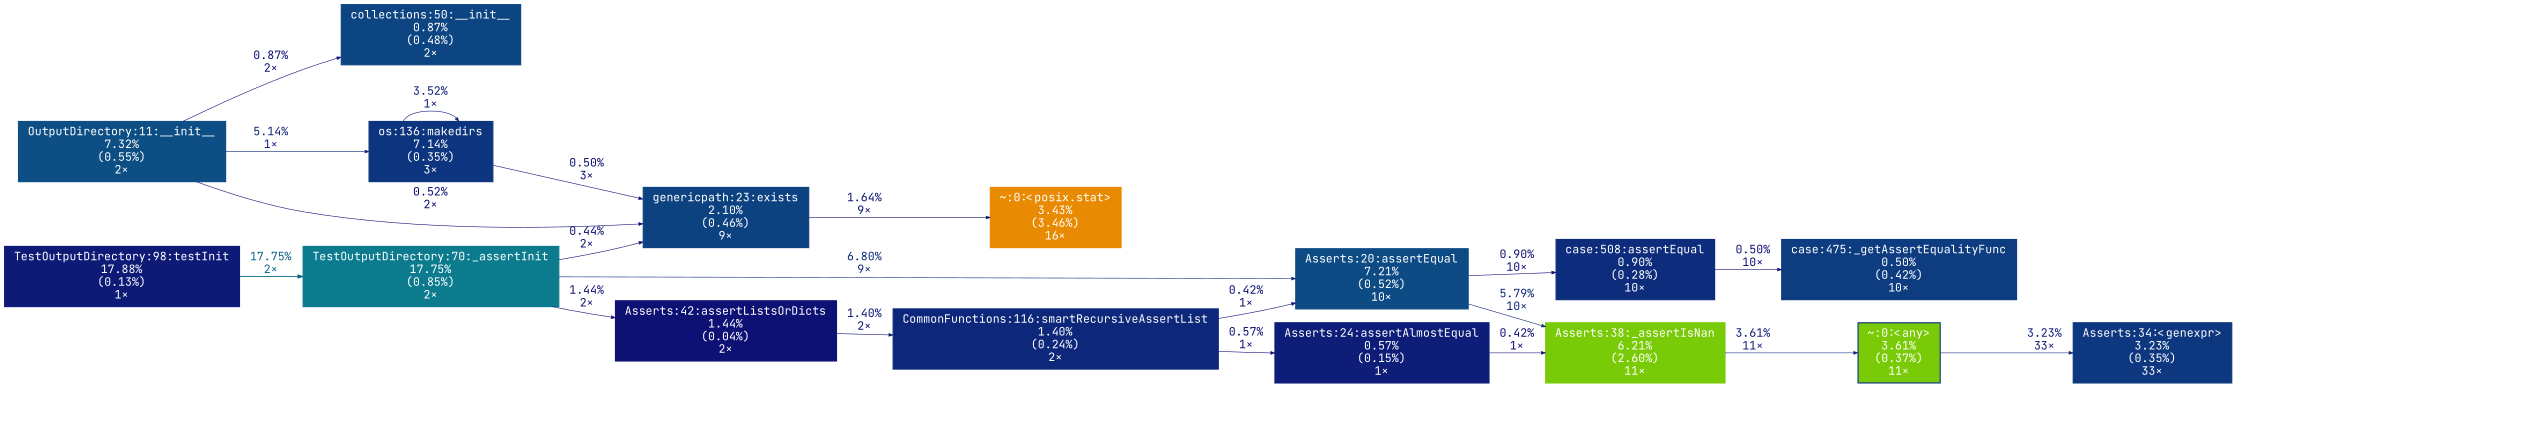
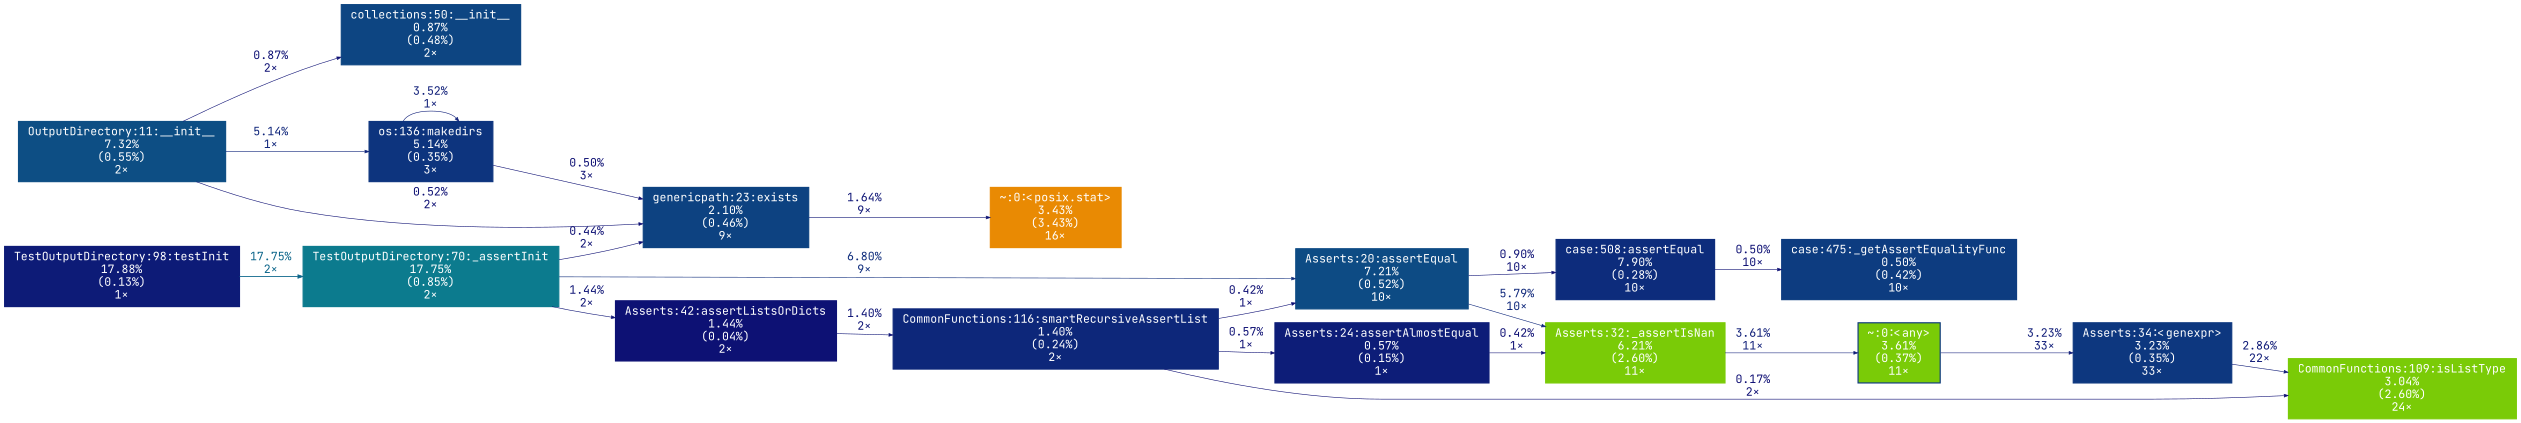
(431, 152) -> (431, 152)
(1056, 218) -> (1056, 218)
(1635, 270) -> (1635, 270)
(1635, 353) -> (1635, 353)
none -> (2402, 389)
